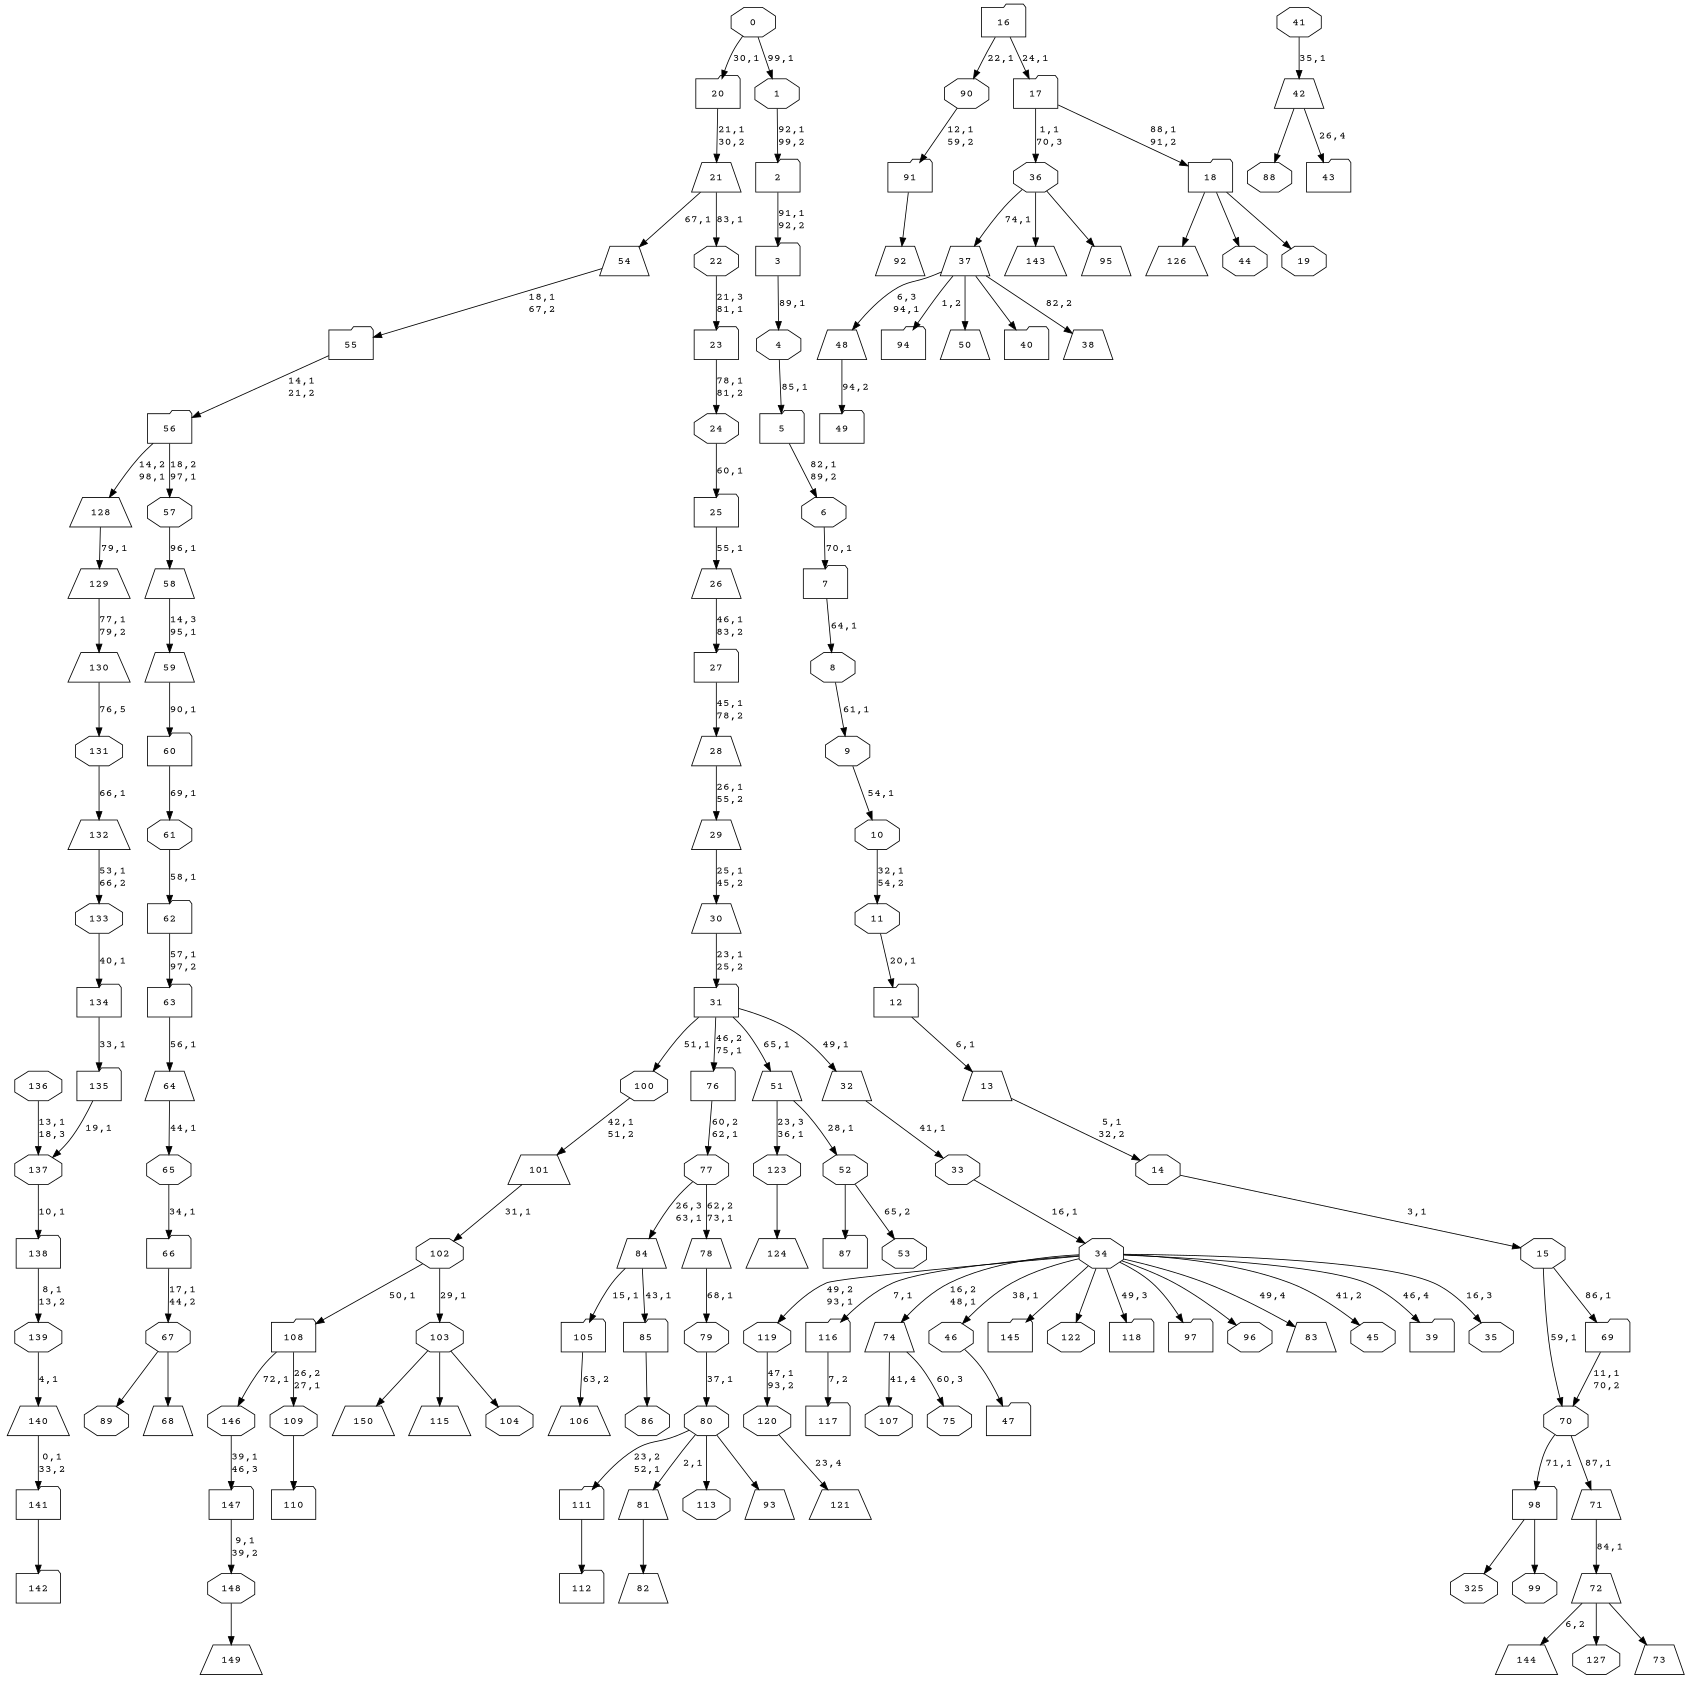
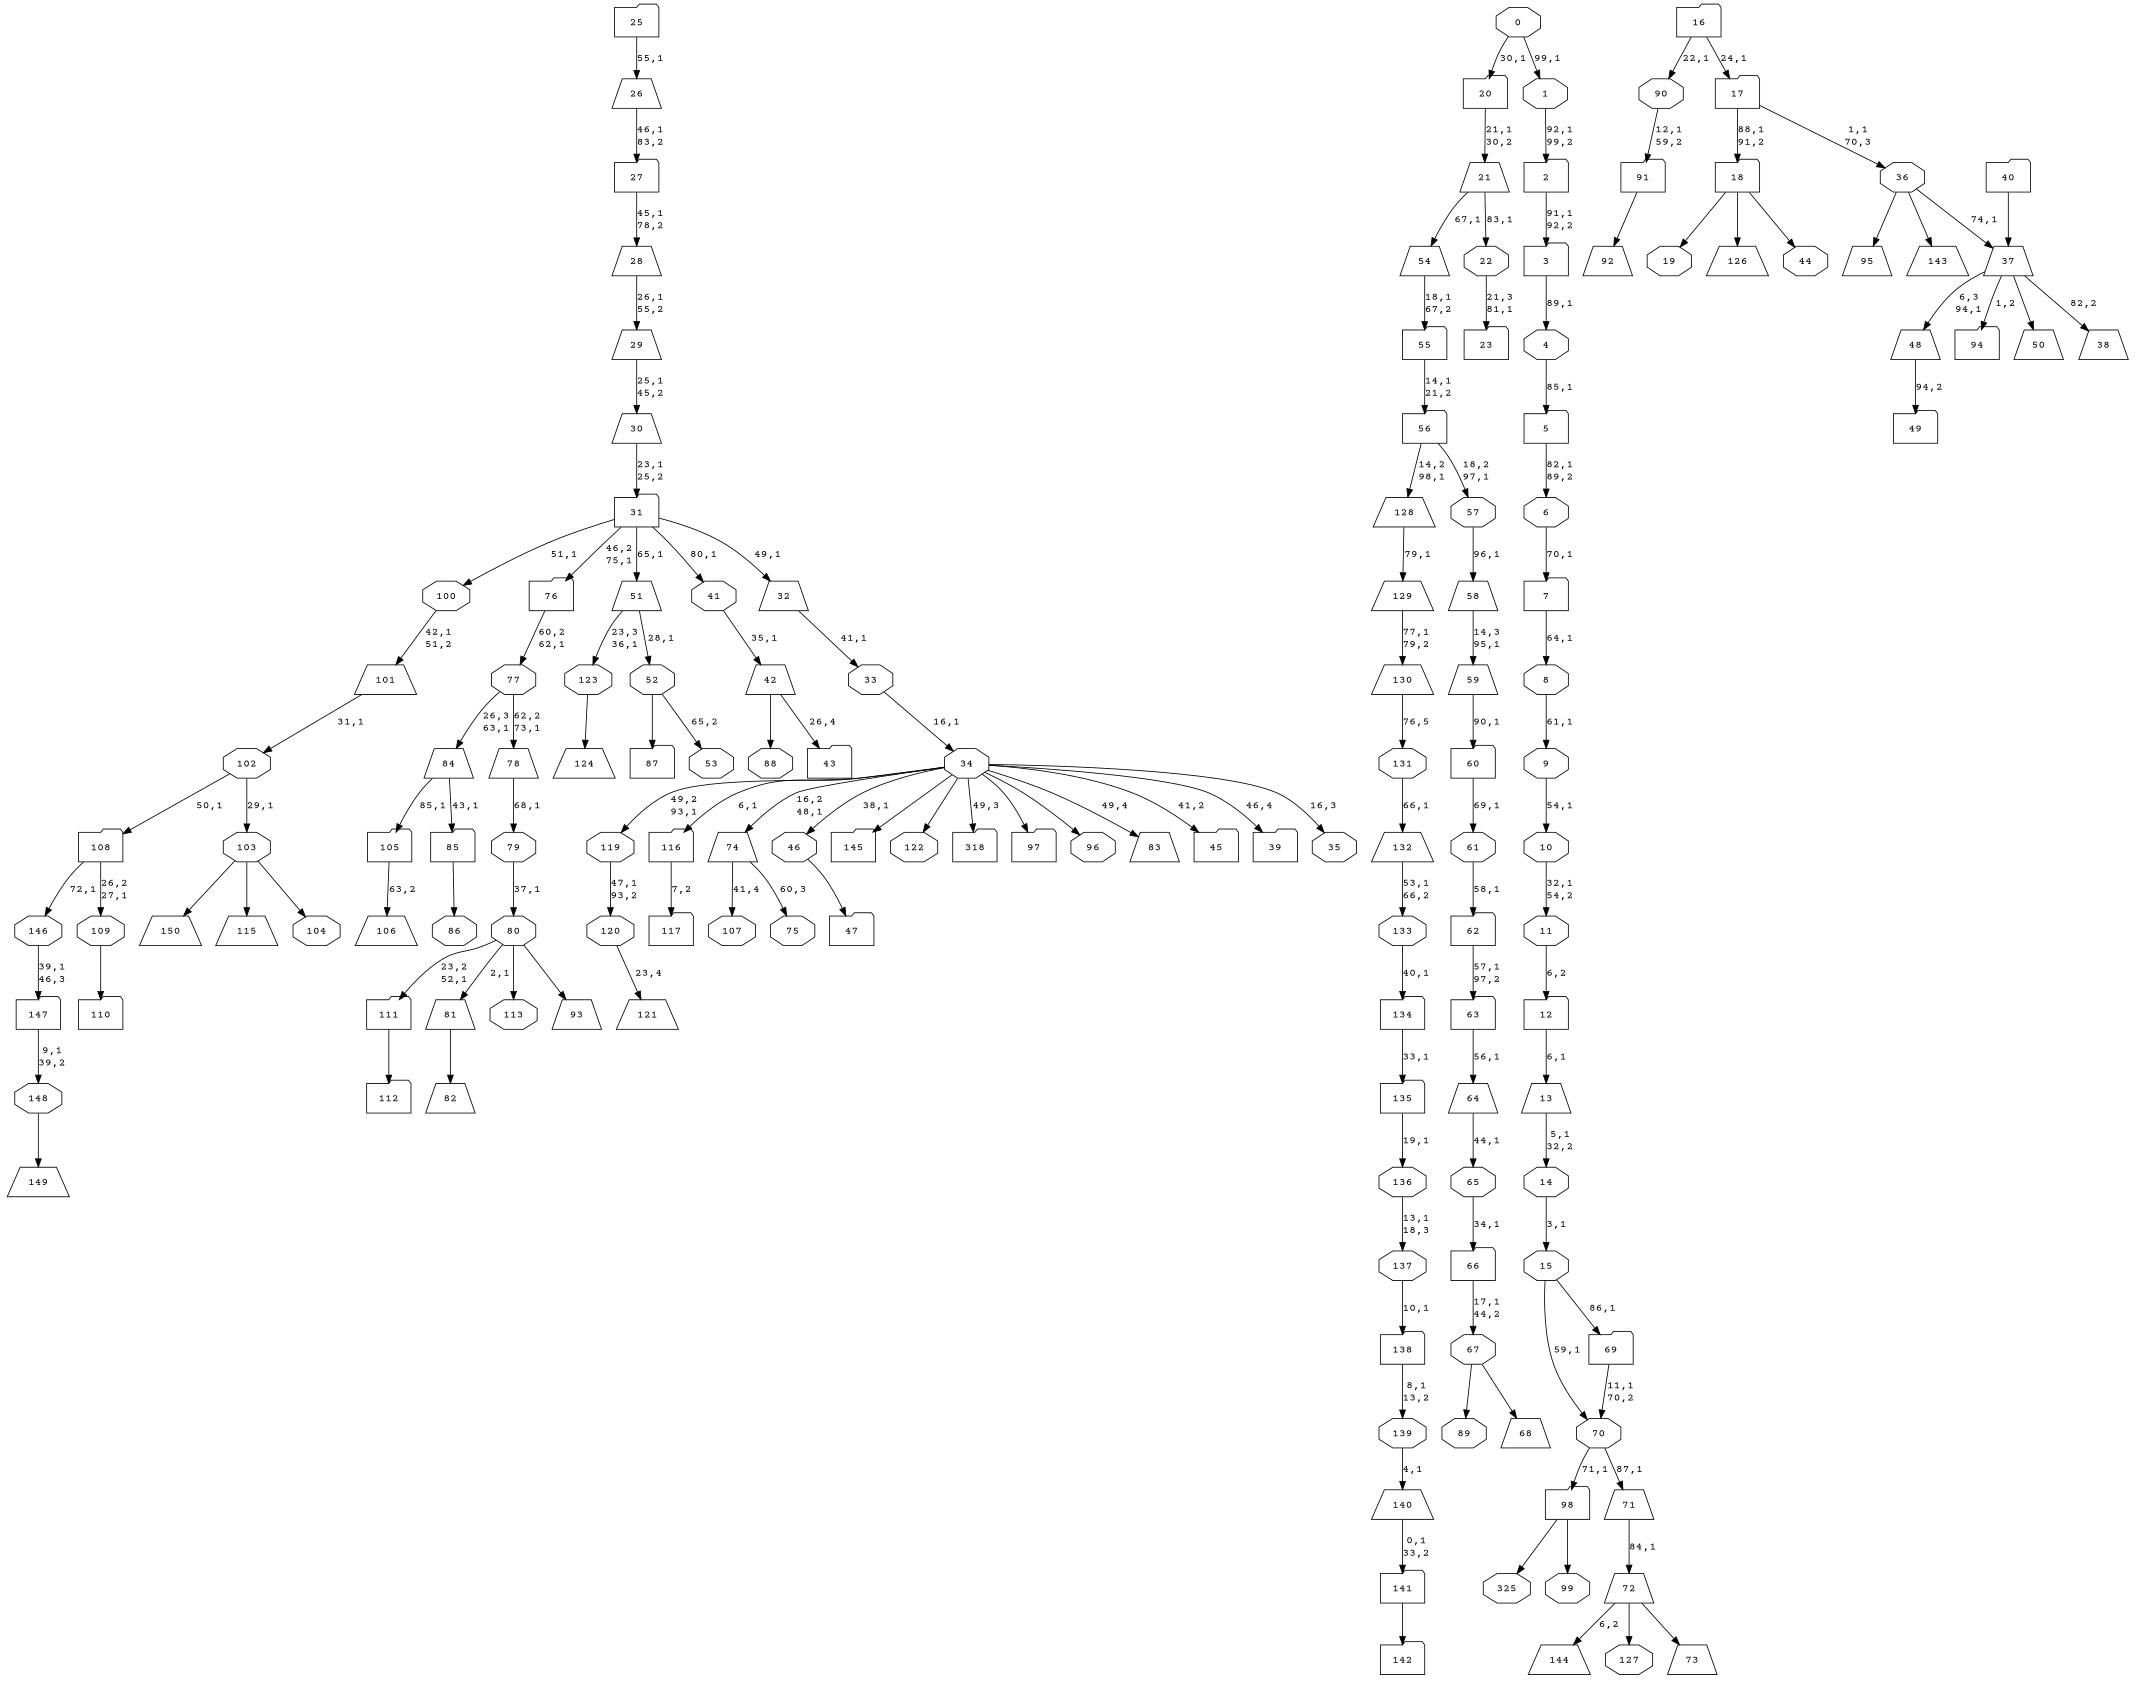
(993, 300) -> (2008, 215)
(716, 428) -> none
none -> (676, 551)
(903, 960) -> (1556, 973)
(78, 1128) -> (1403, 1136)
(626, 1295) -> (433, 805)
(903, 1295) -> (748, 805)
(1132, 1337) -> (975, 847)
(1373, 1337) -> (1216, 847)
